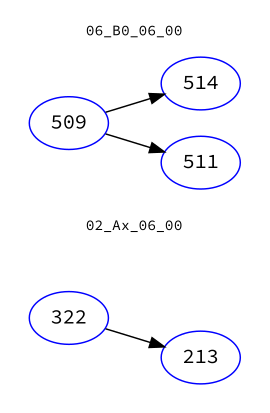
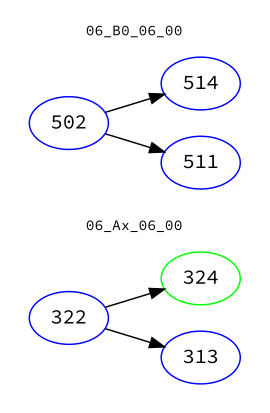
(69, 123) -> (69, 123)
(135, 226) -> (135, 226)
none -> (201, 278)
(201, 358) -> (201, 358)
